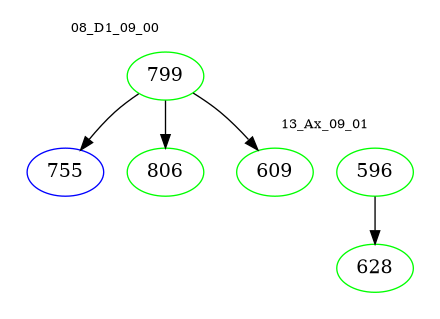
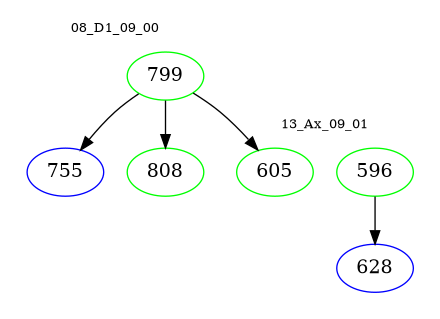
(166, 172) -> (166, 172)
(275, 172) -> (275, 172)
(375, 268) -> (375, 268)
